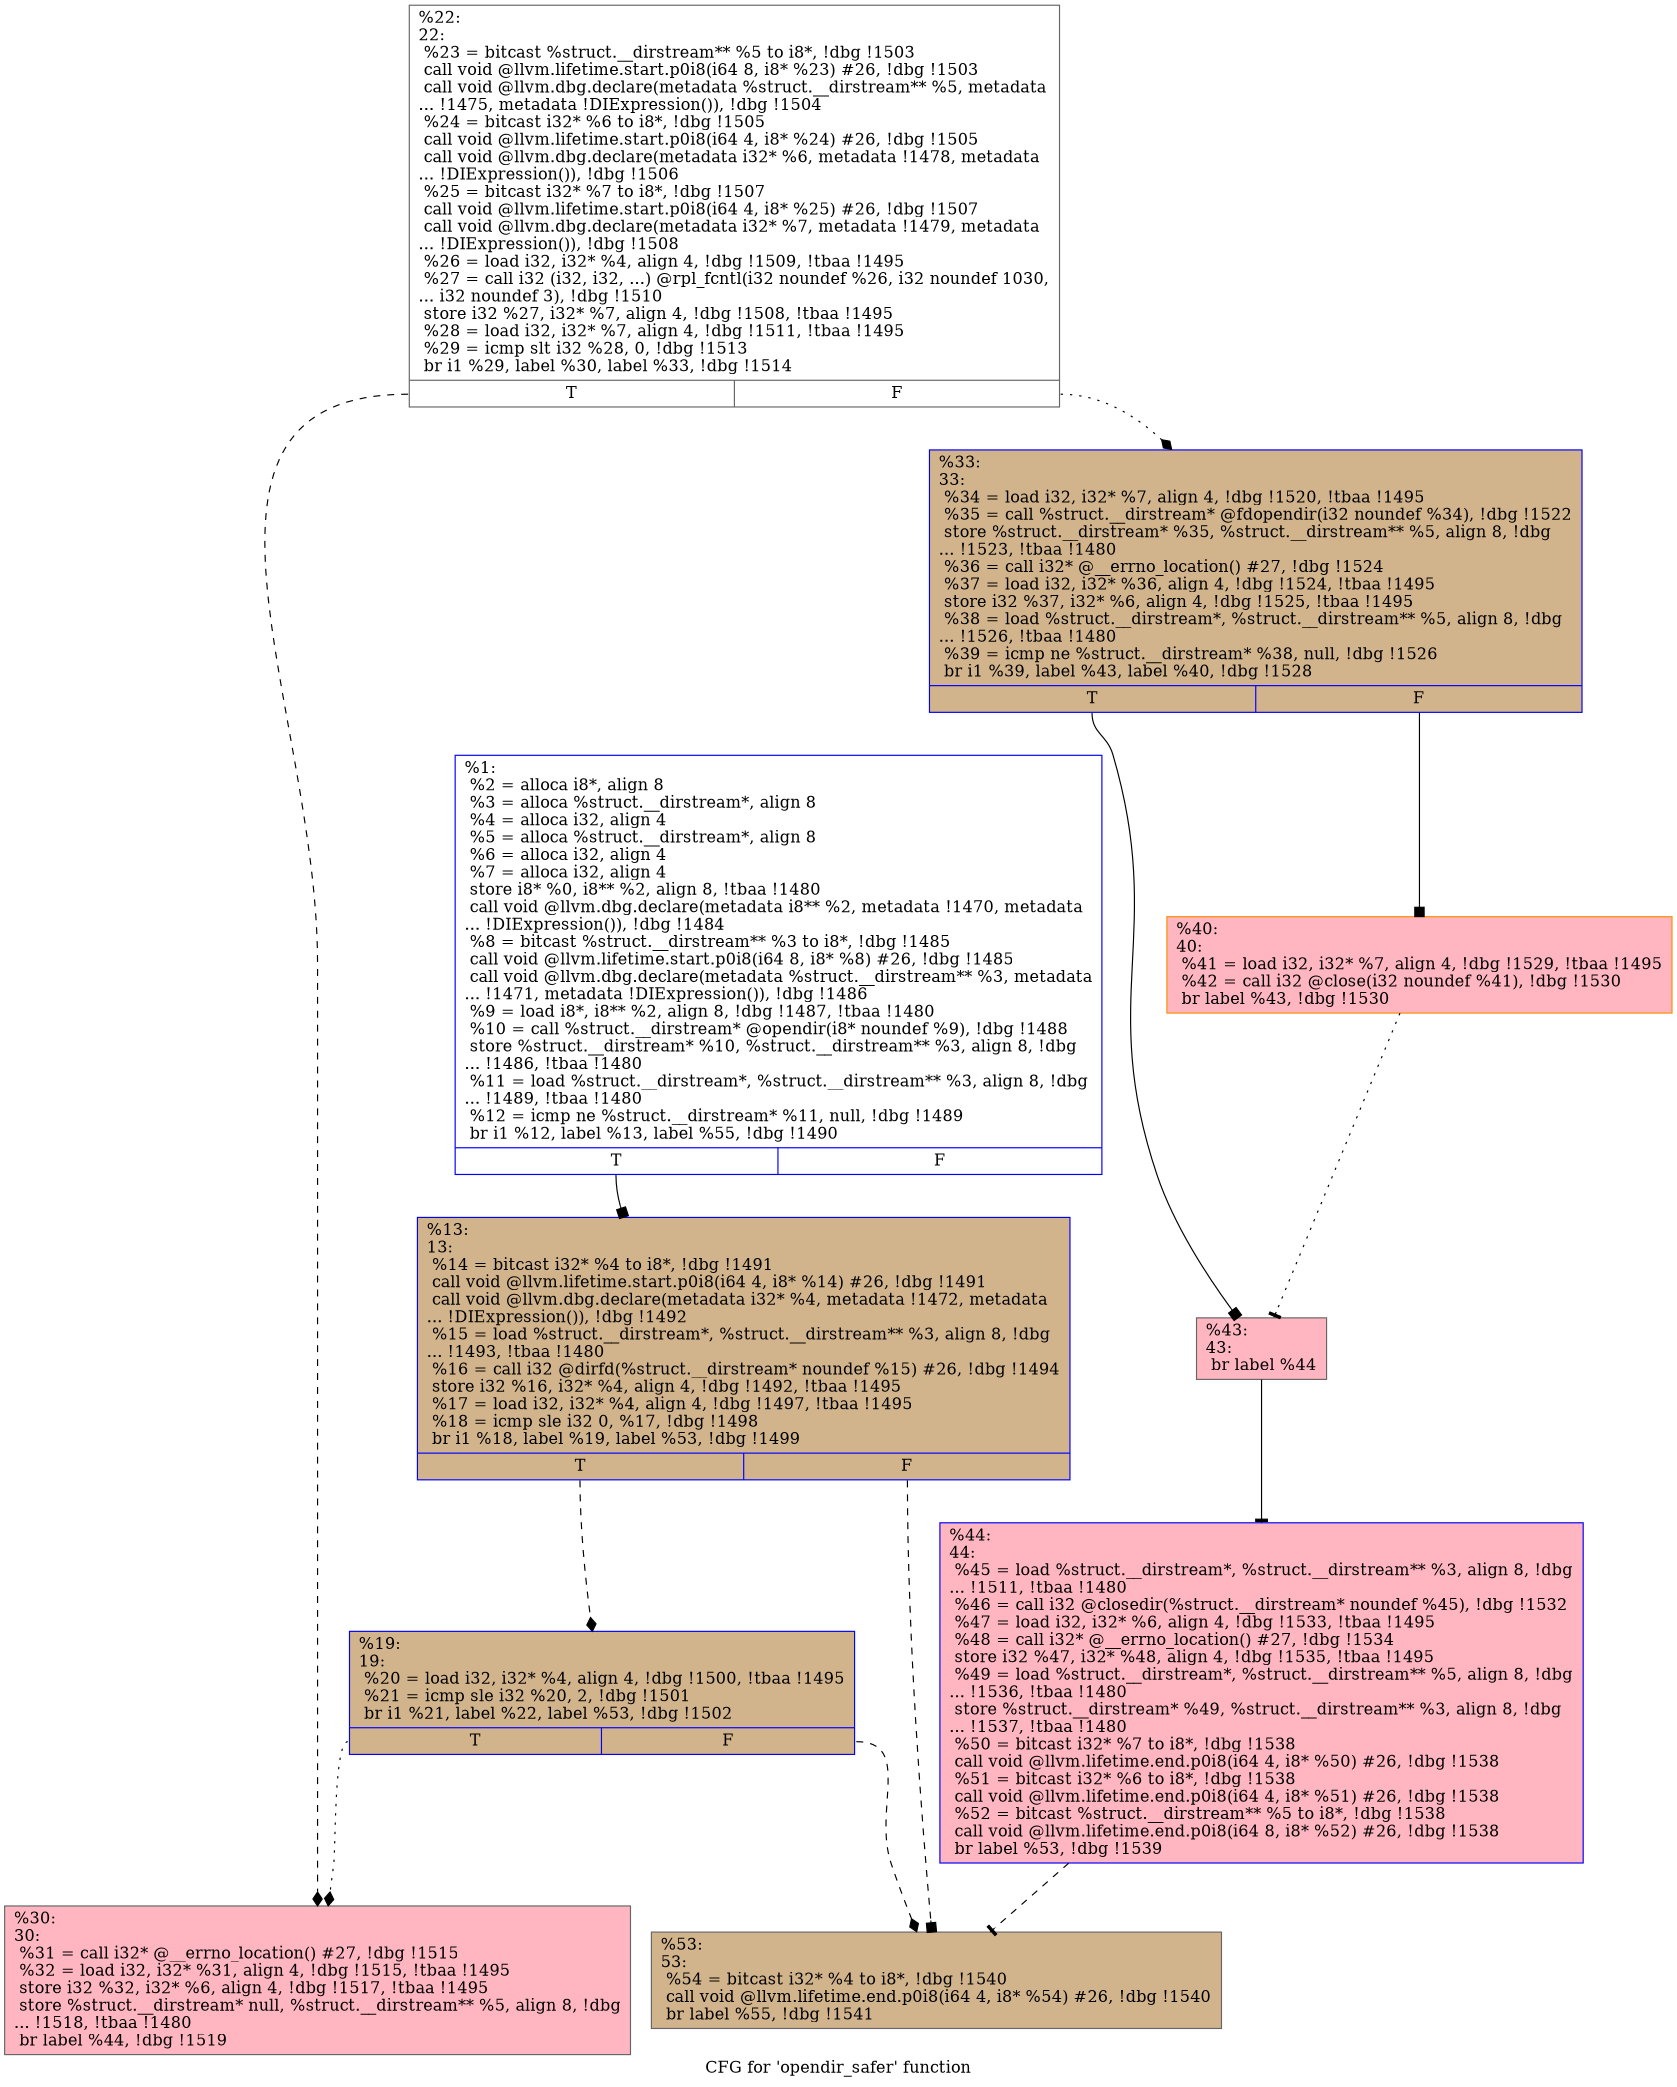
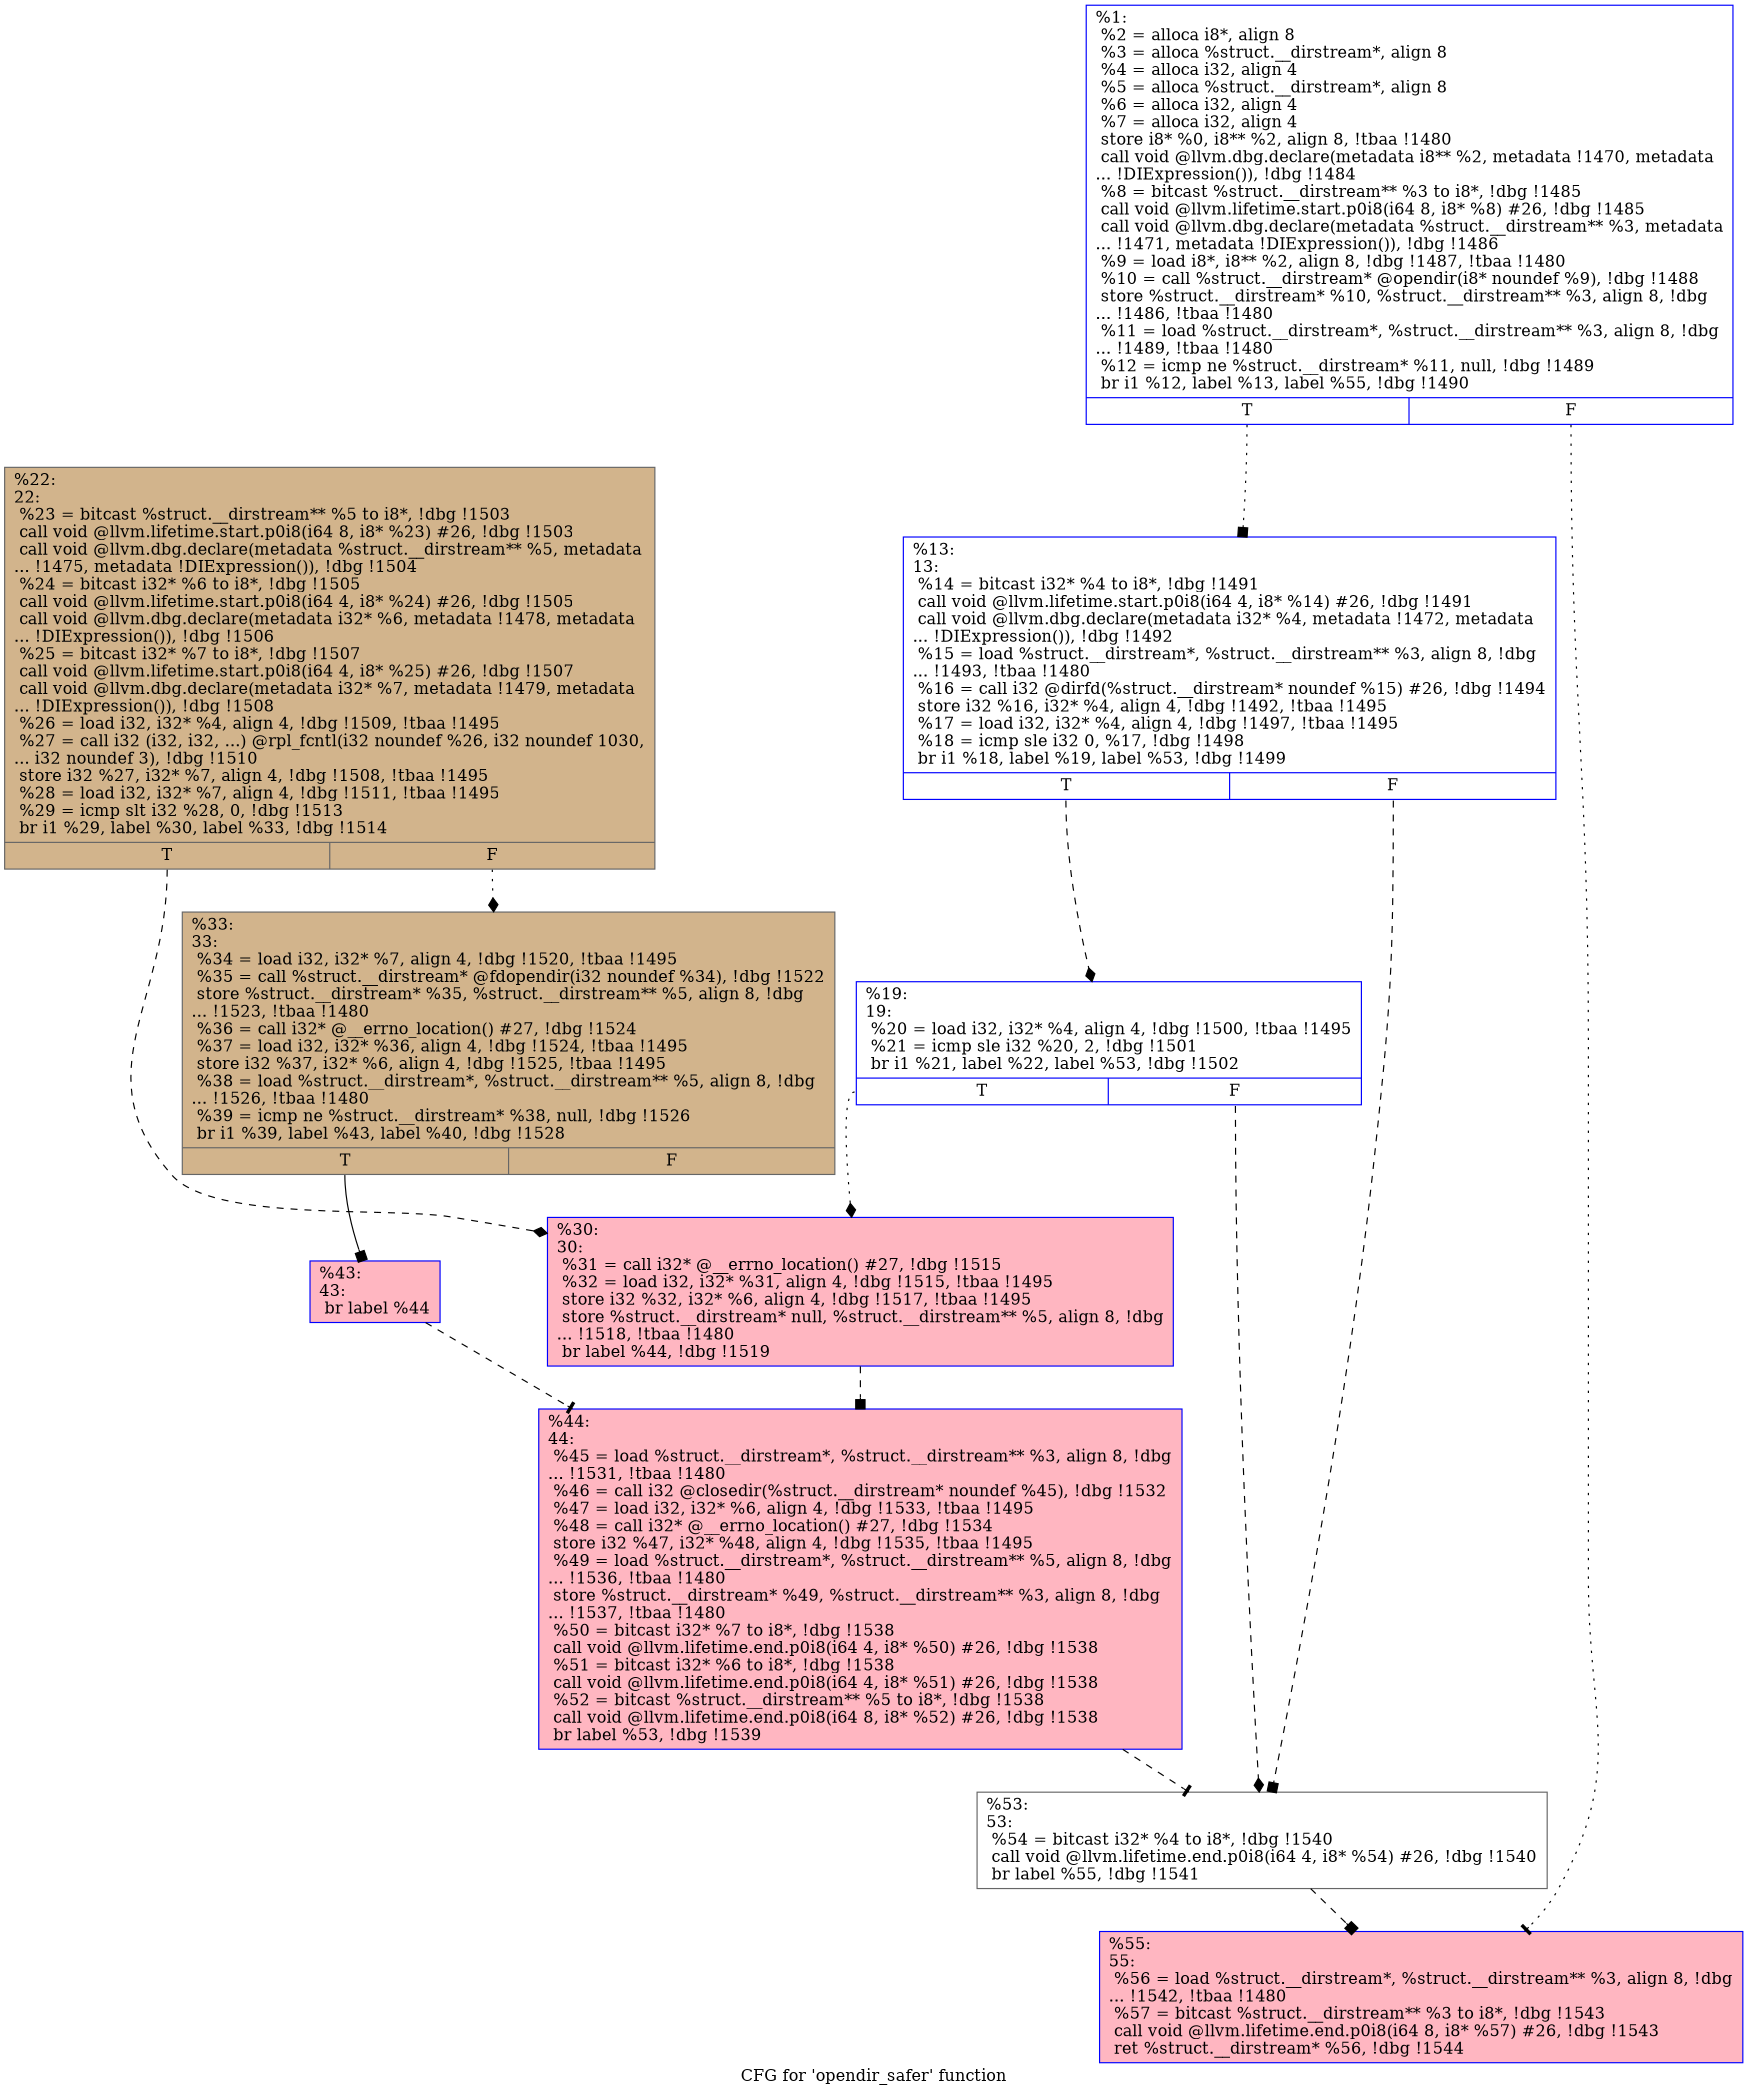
(734, 206) -> (330, 668)
(1256, 581) -> (509, 1043)
(1419, 965) -> none
(617, 1191) -> (1246, 475)
(744, 1349) -> (1230, 668)
(1262, 1349) -> (375, 1292)
none -> (860, 1382)
(1262, 1448) -> (496, 1364)
(1039, 1588) -> (637, 1474)
(602, 1693) -> (1109, 1043)
(318, 1980) -> (860, 1292)
(936, 1980) -> (1262, 1840)
none -> (1421, 1997)
